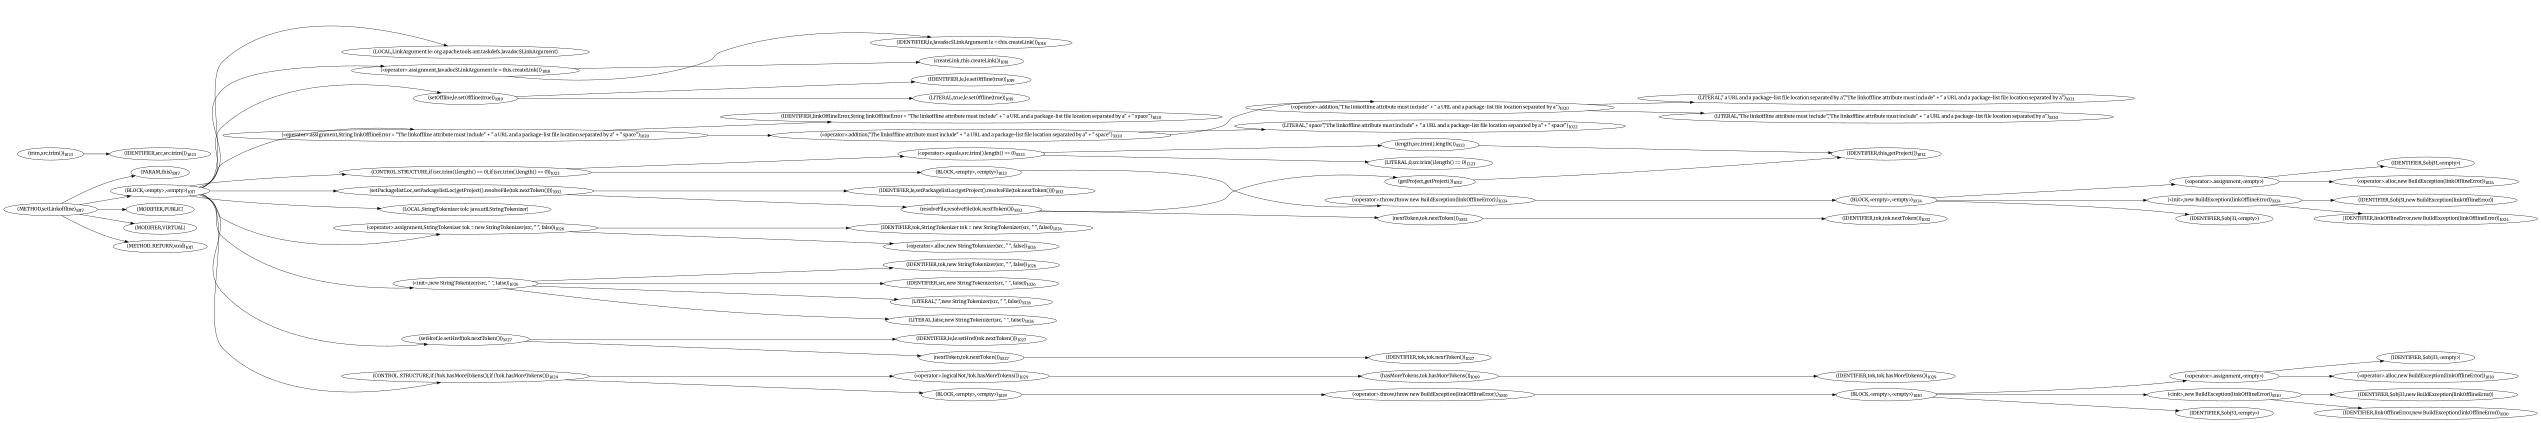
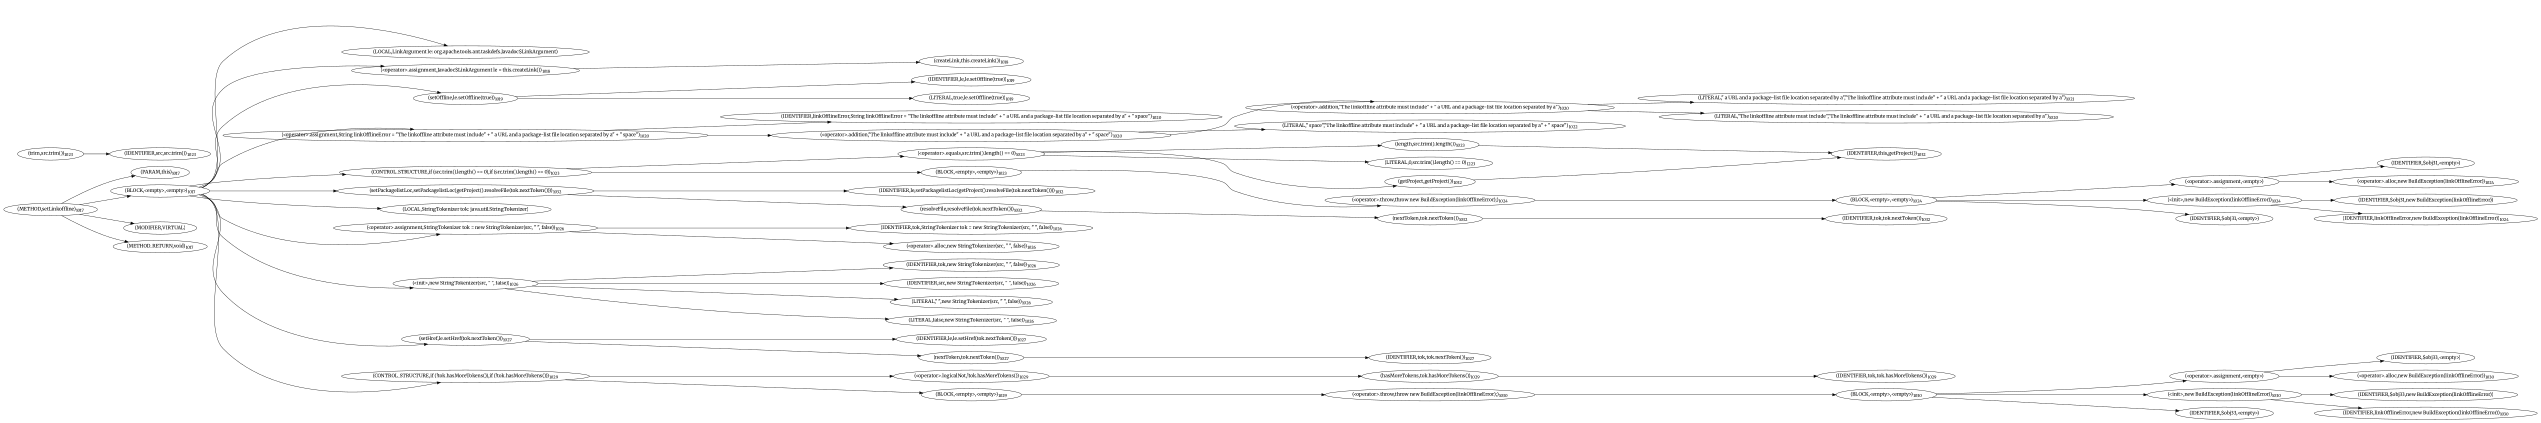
(971, 43) -> none
(1218, 201) -> (1219, 162)
(160, 210) -> none
(1475, 376) -> (1475, 376)
